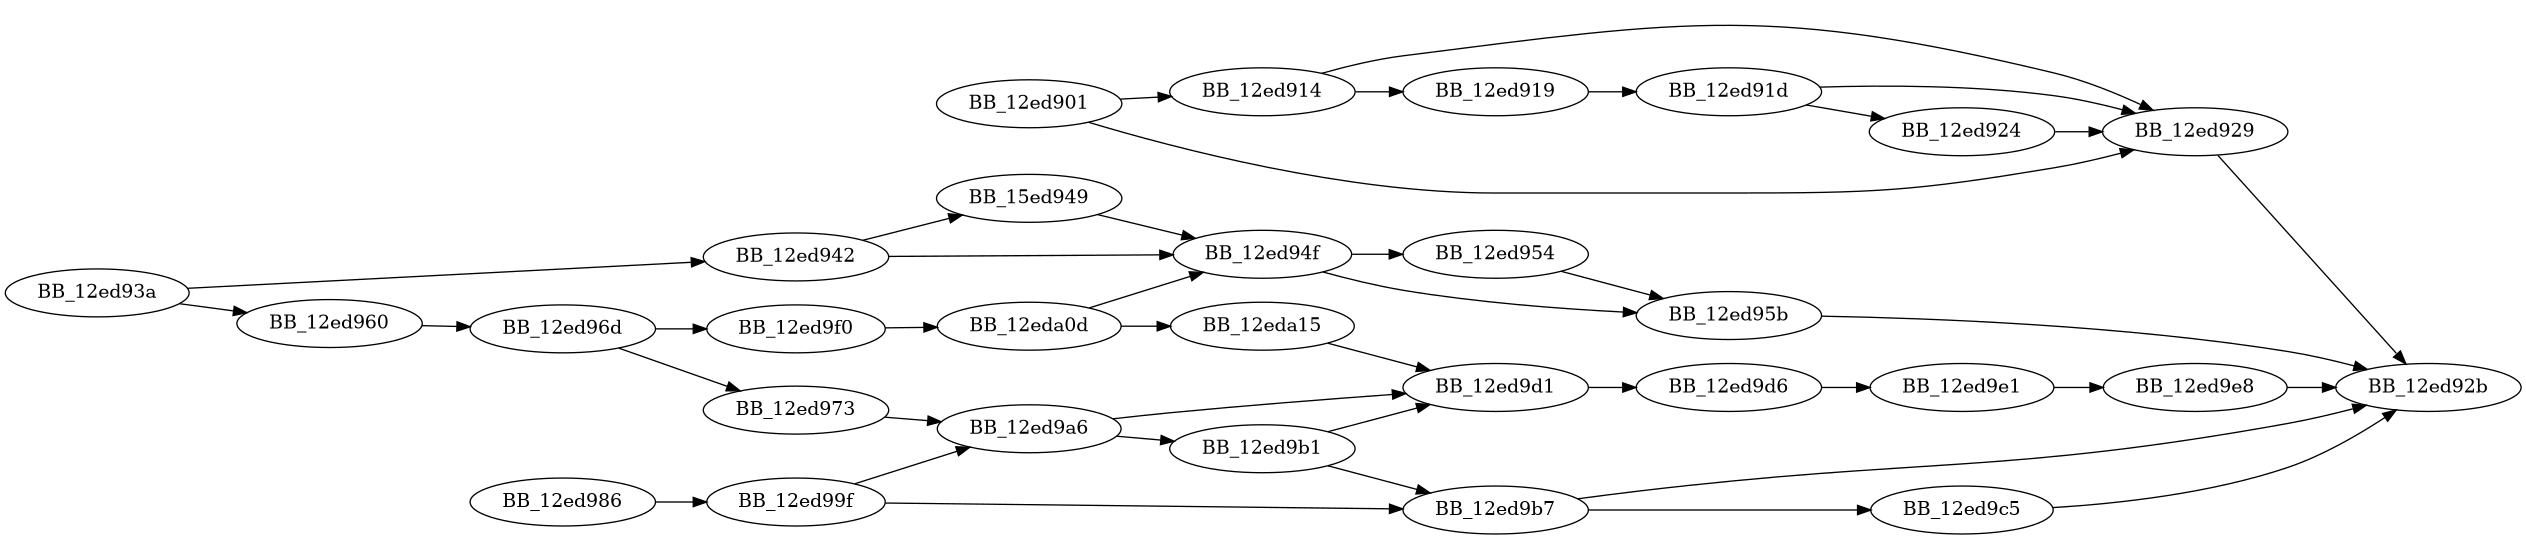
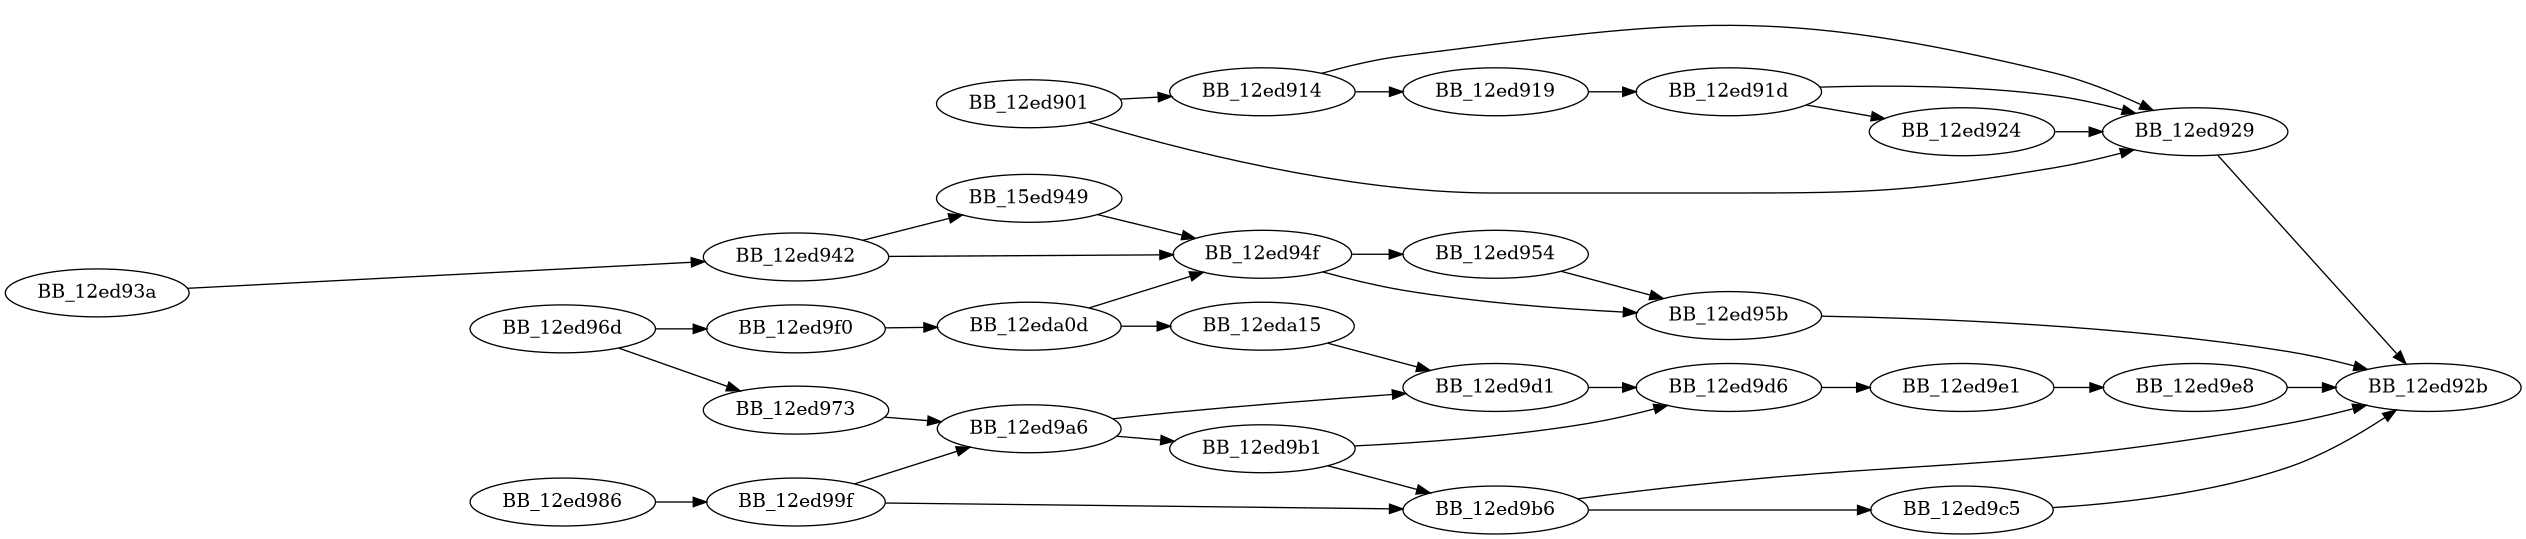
(330, 324) -> none
(1373, 420) -> (1505, 435)
(1496, 510) -> (1496, 510)
